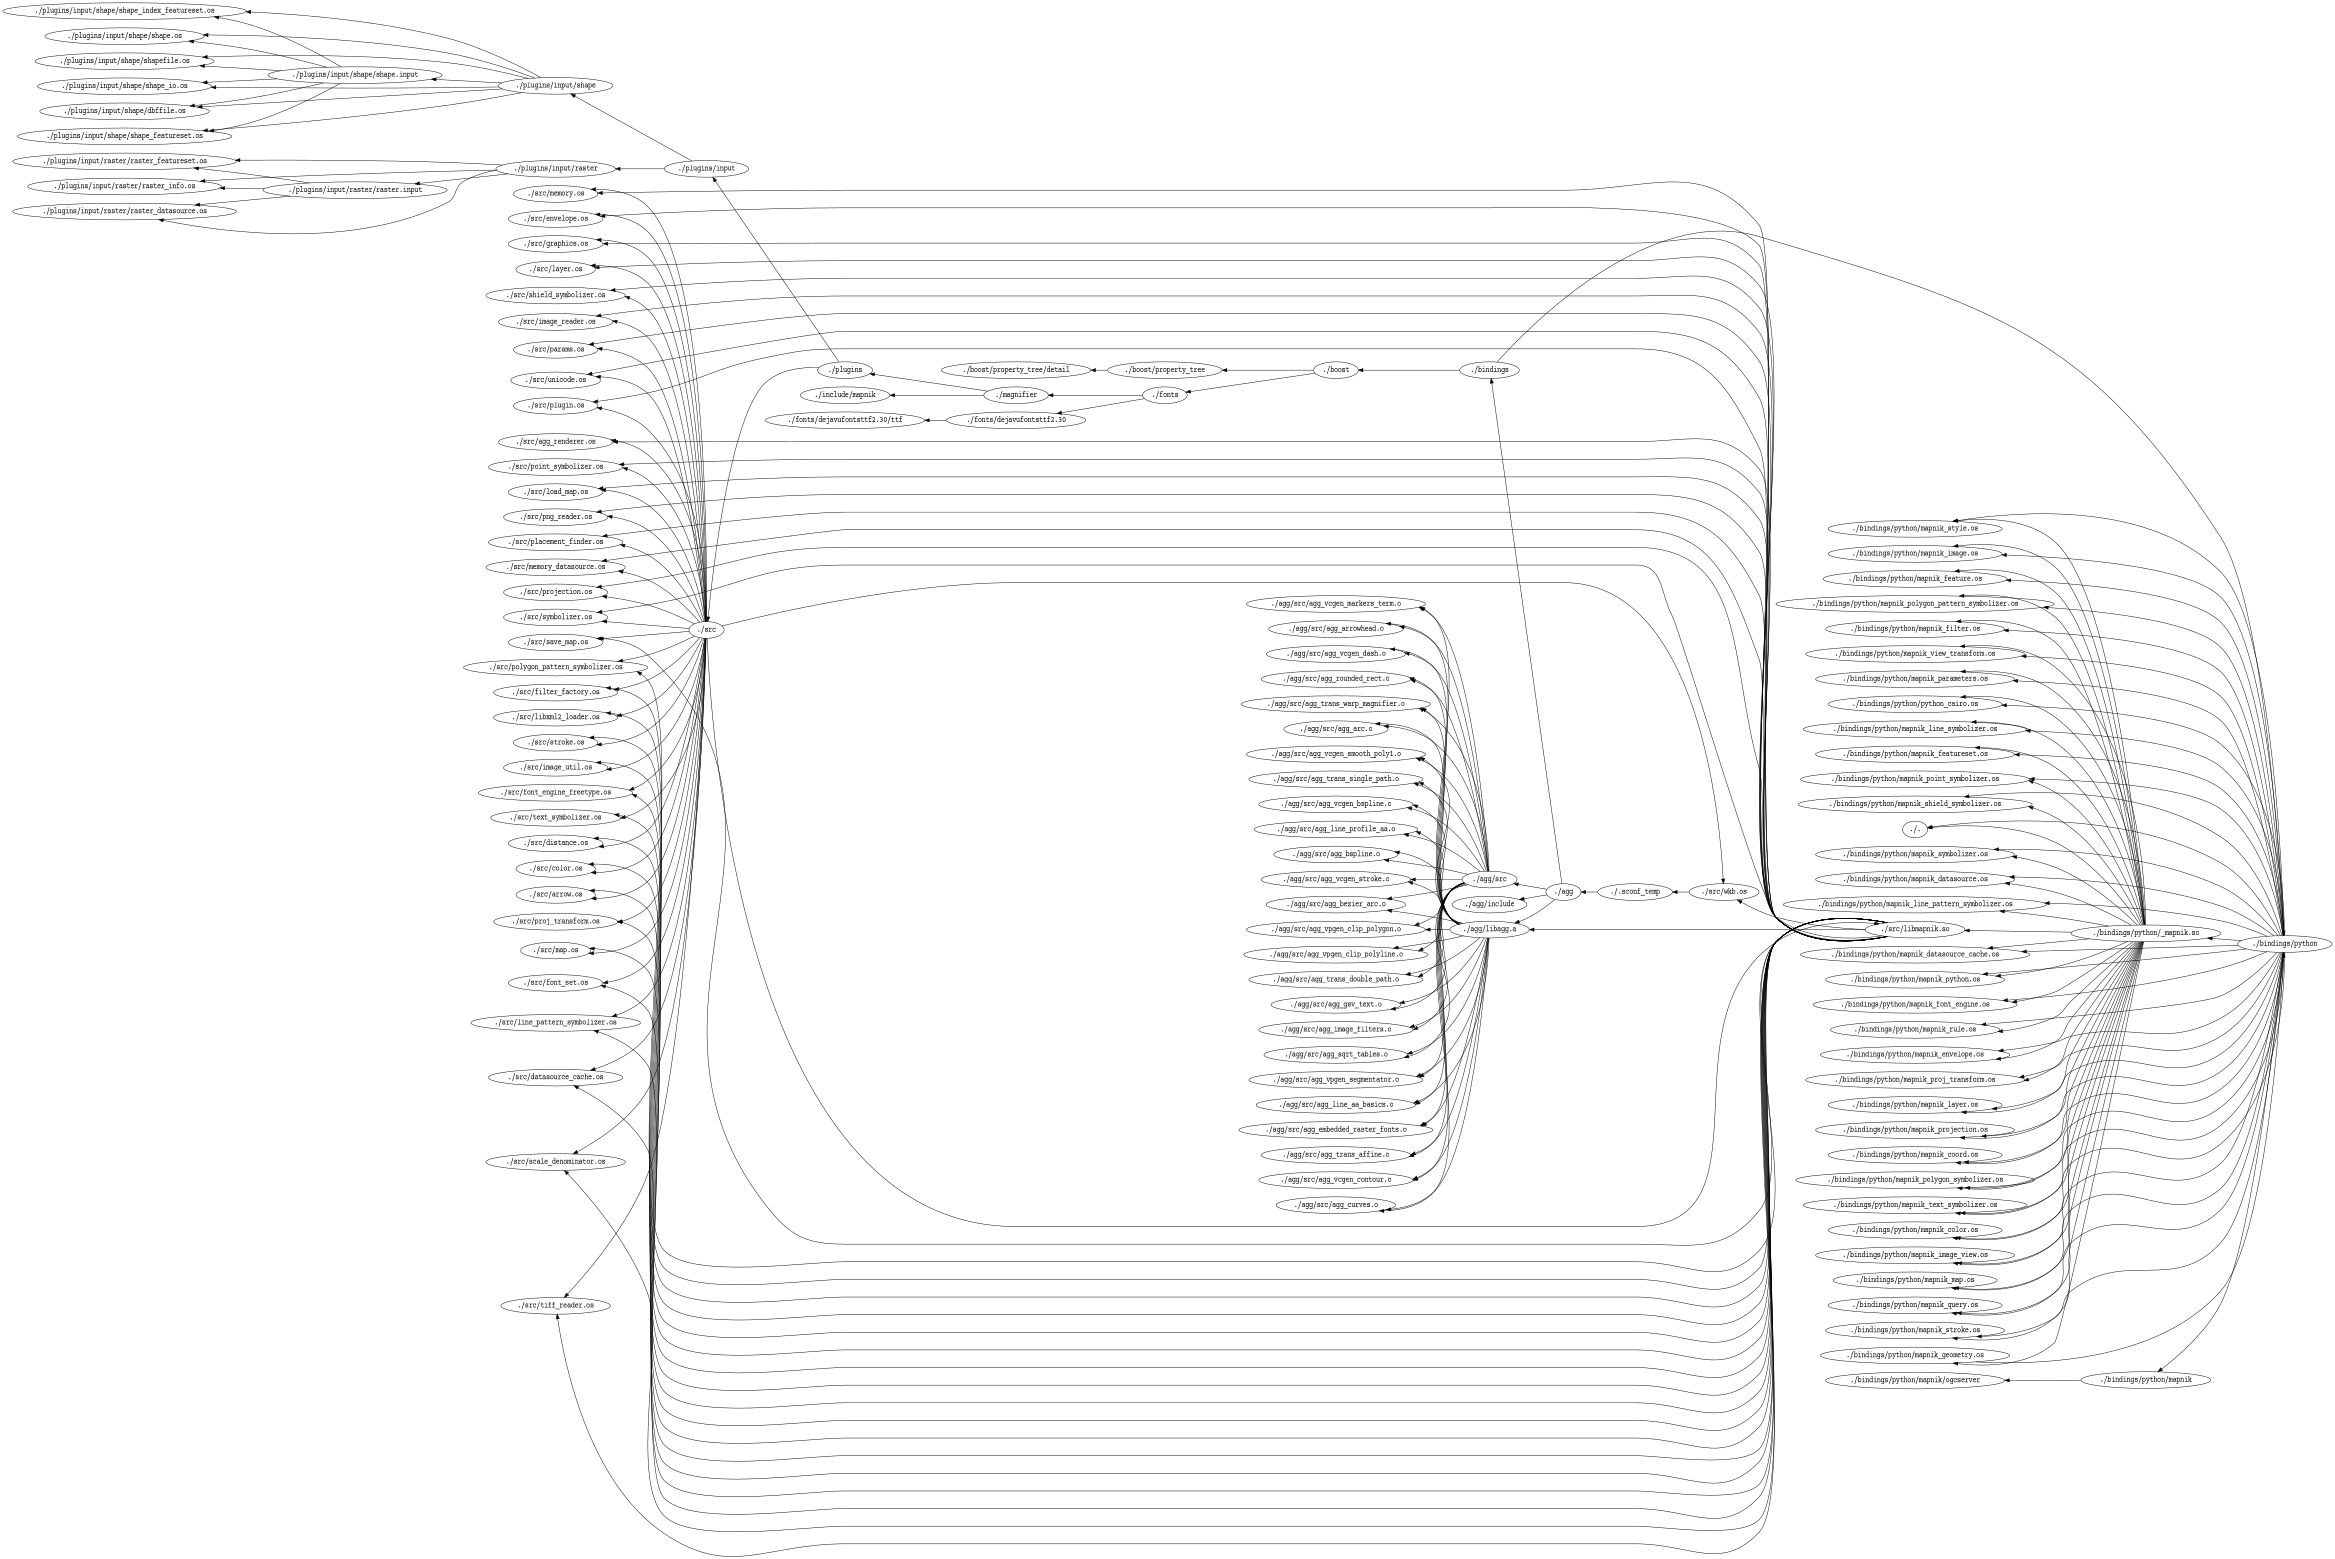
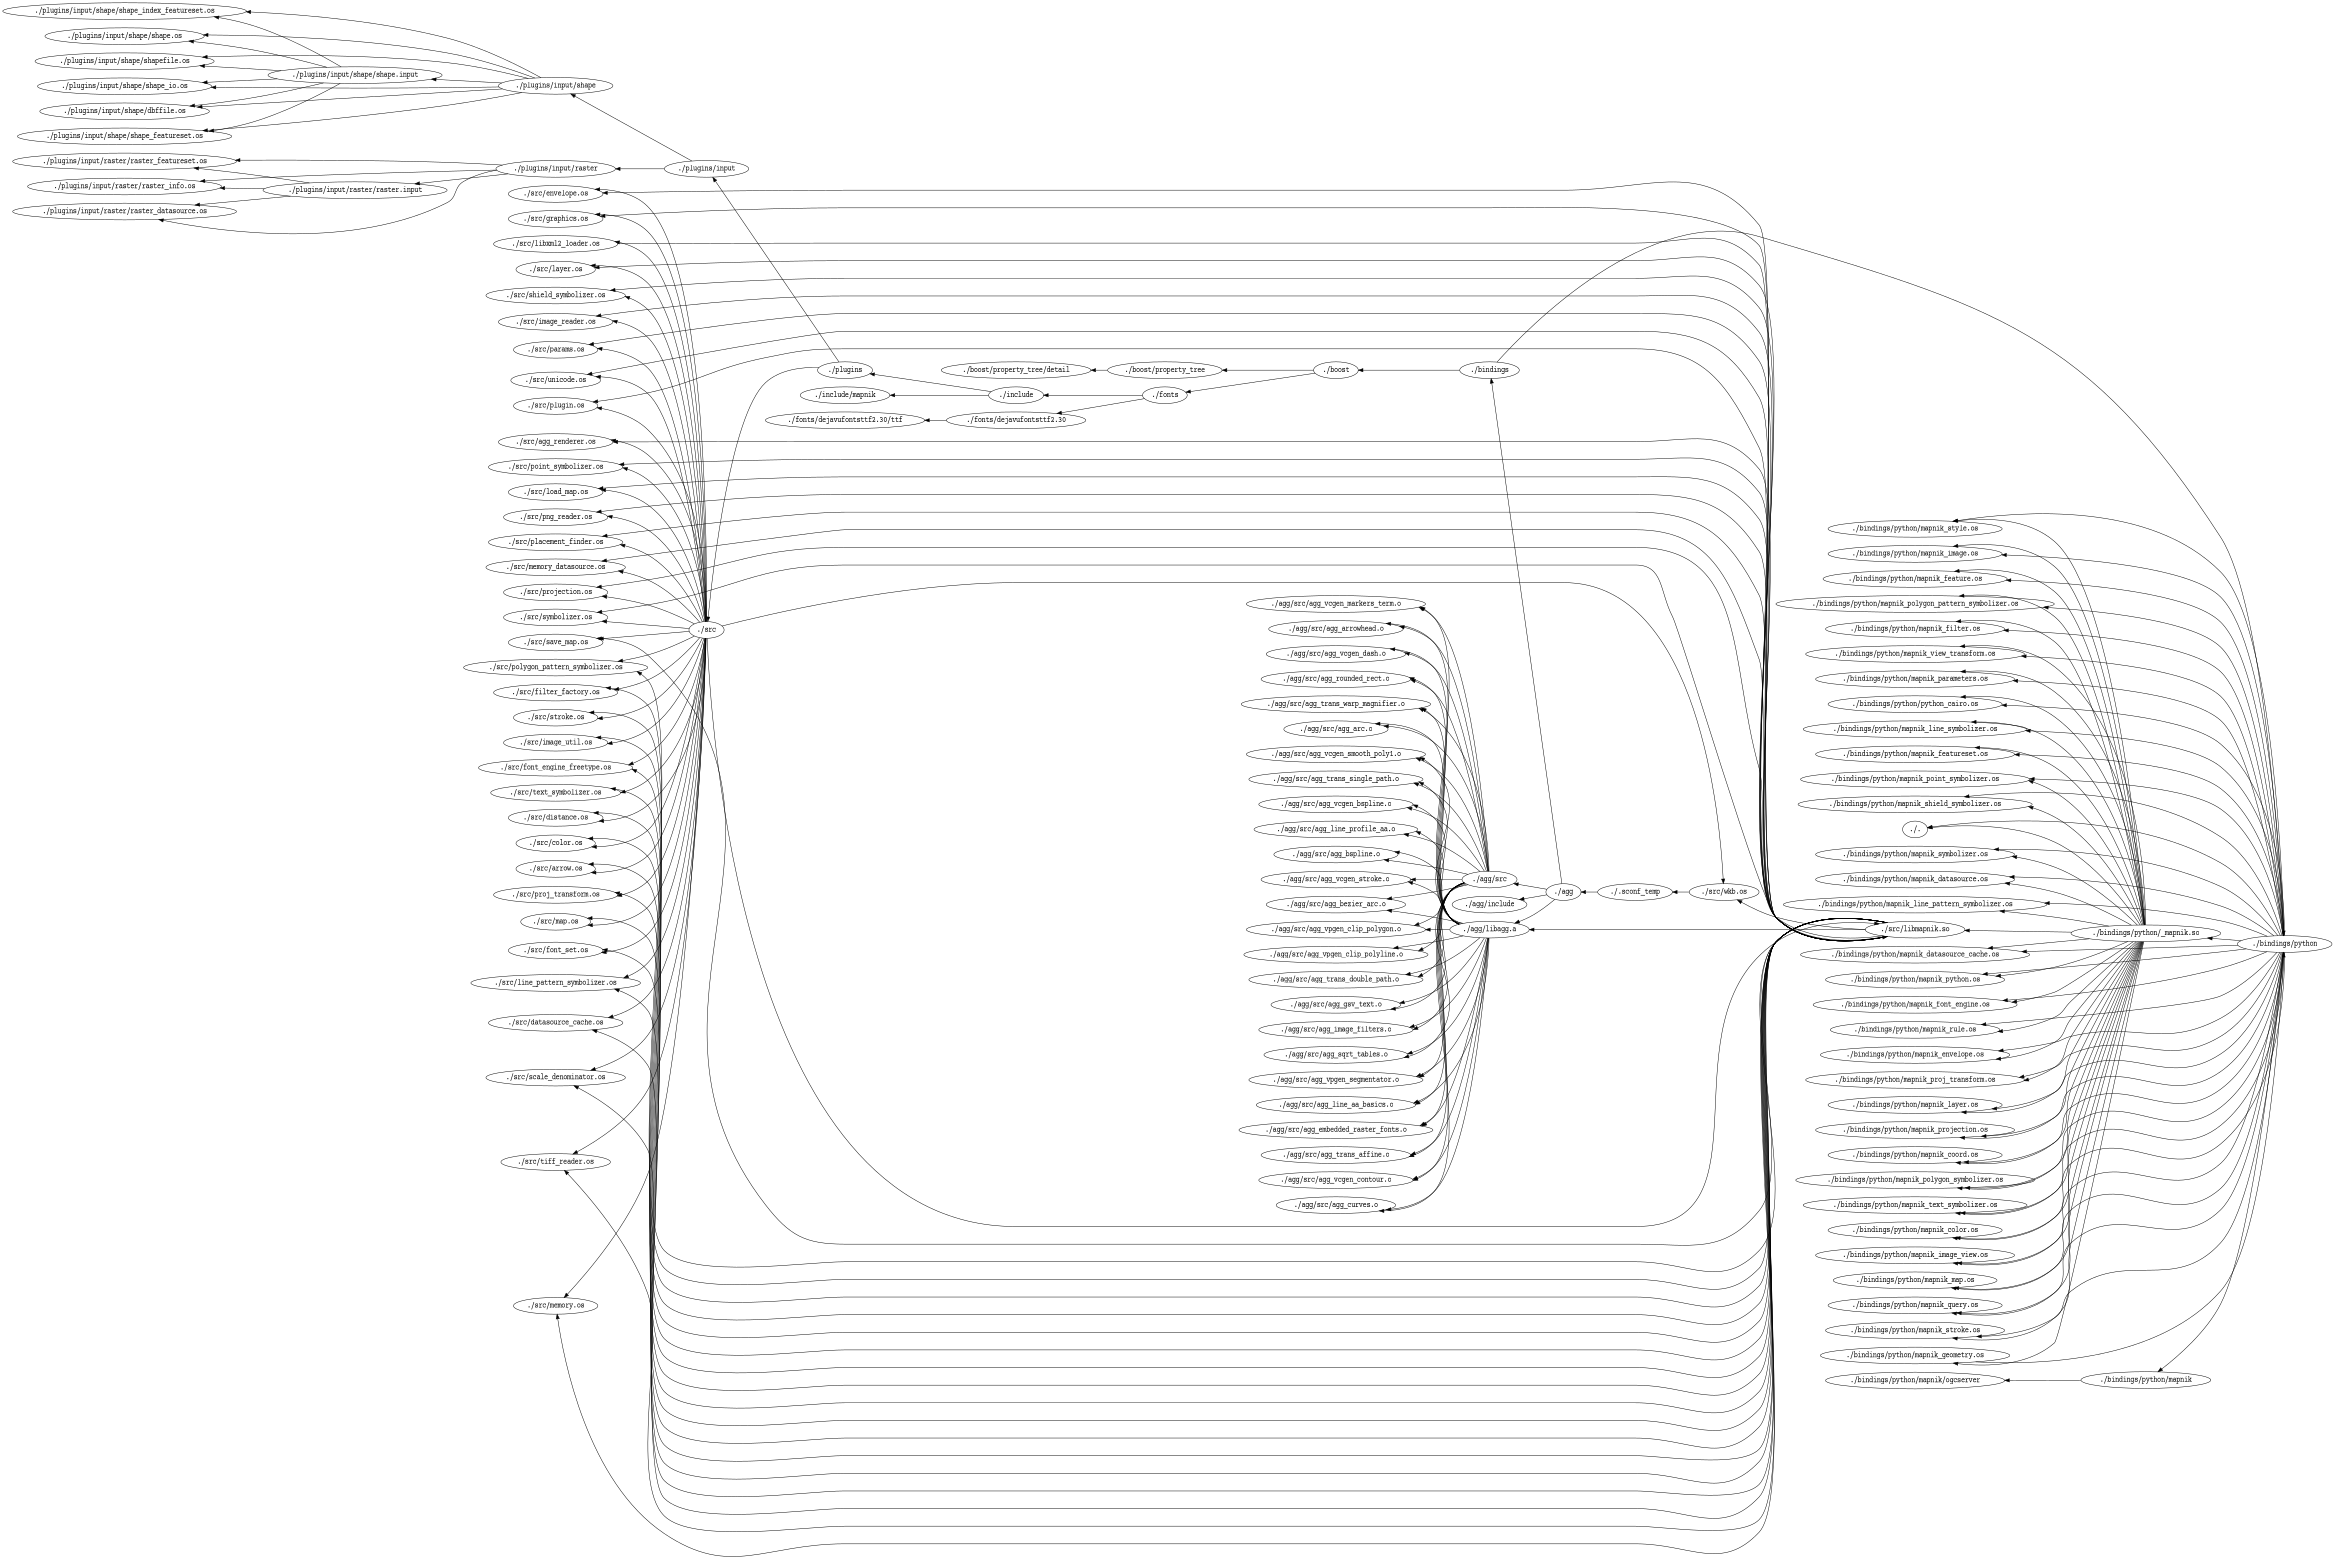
(1016, 395) -> (1016, 395)
(1145, 1297) -> (1576, 243)
